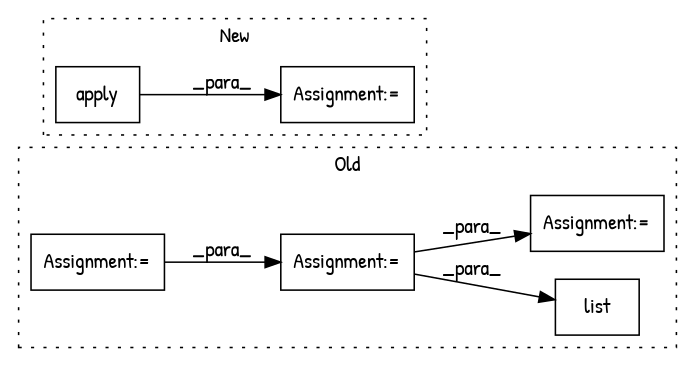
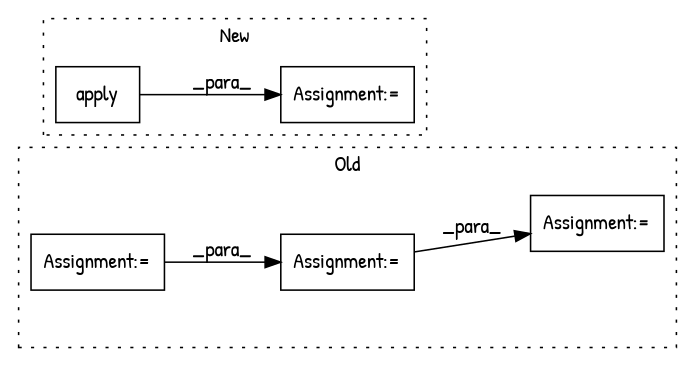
(597, 307) -> none
